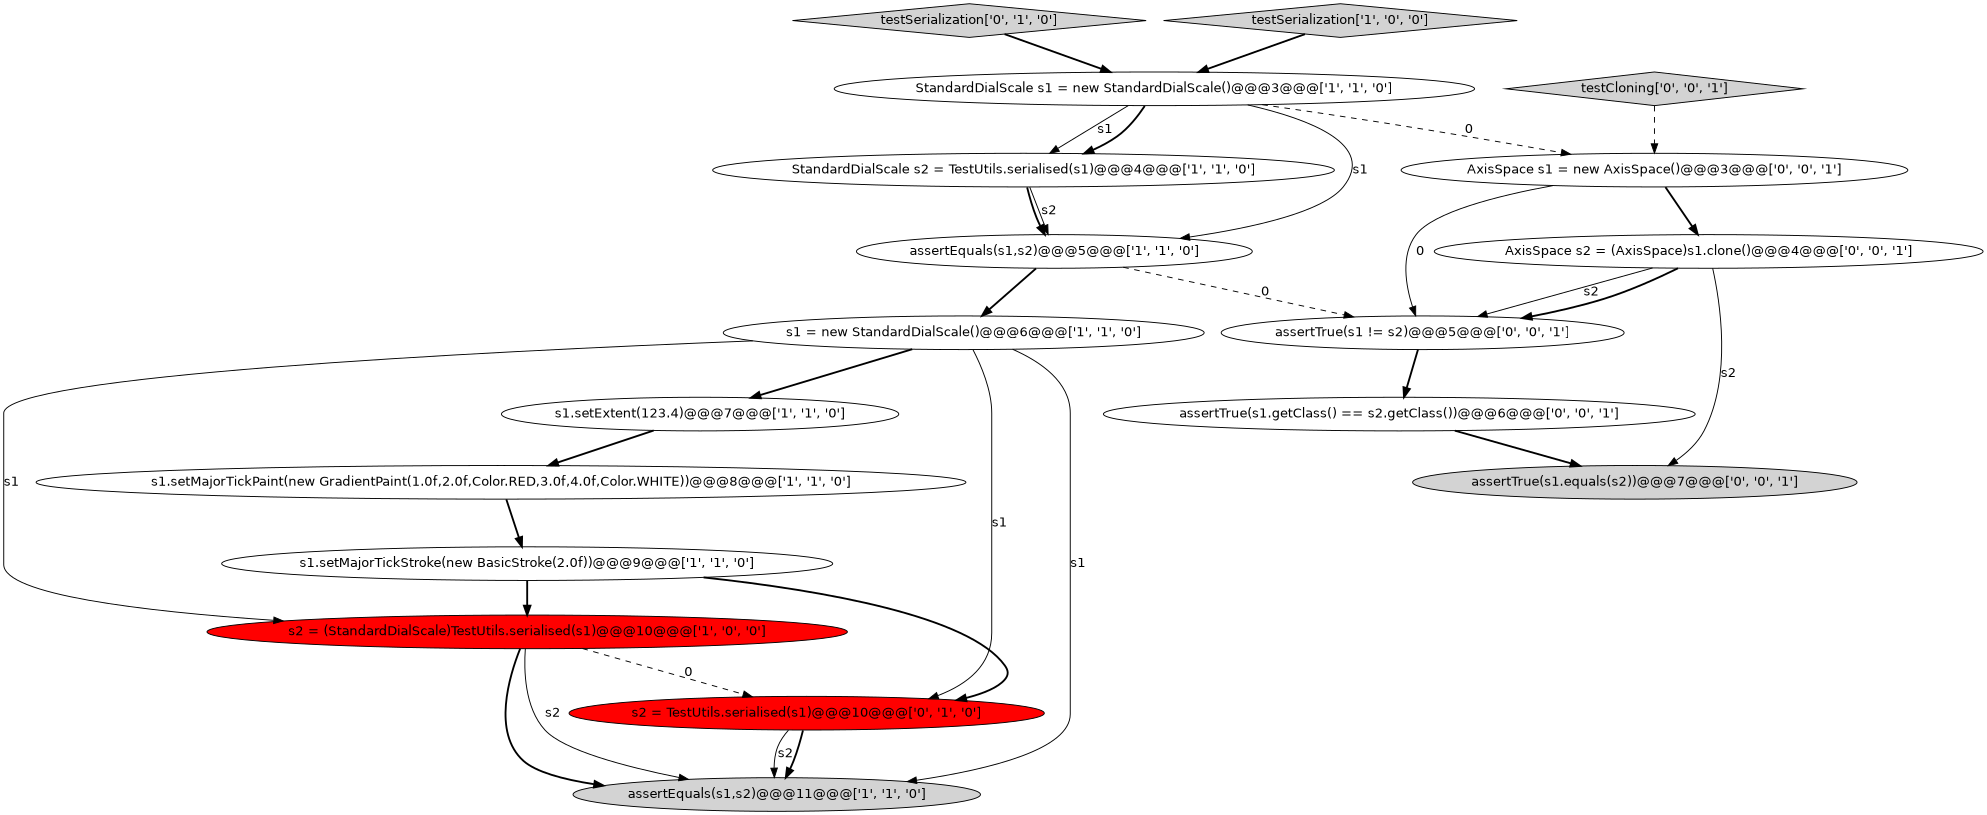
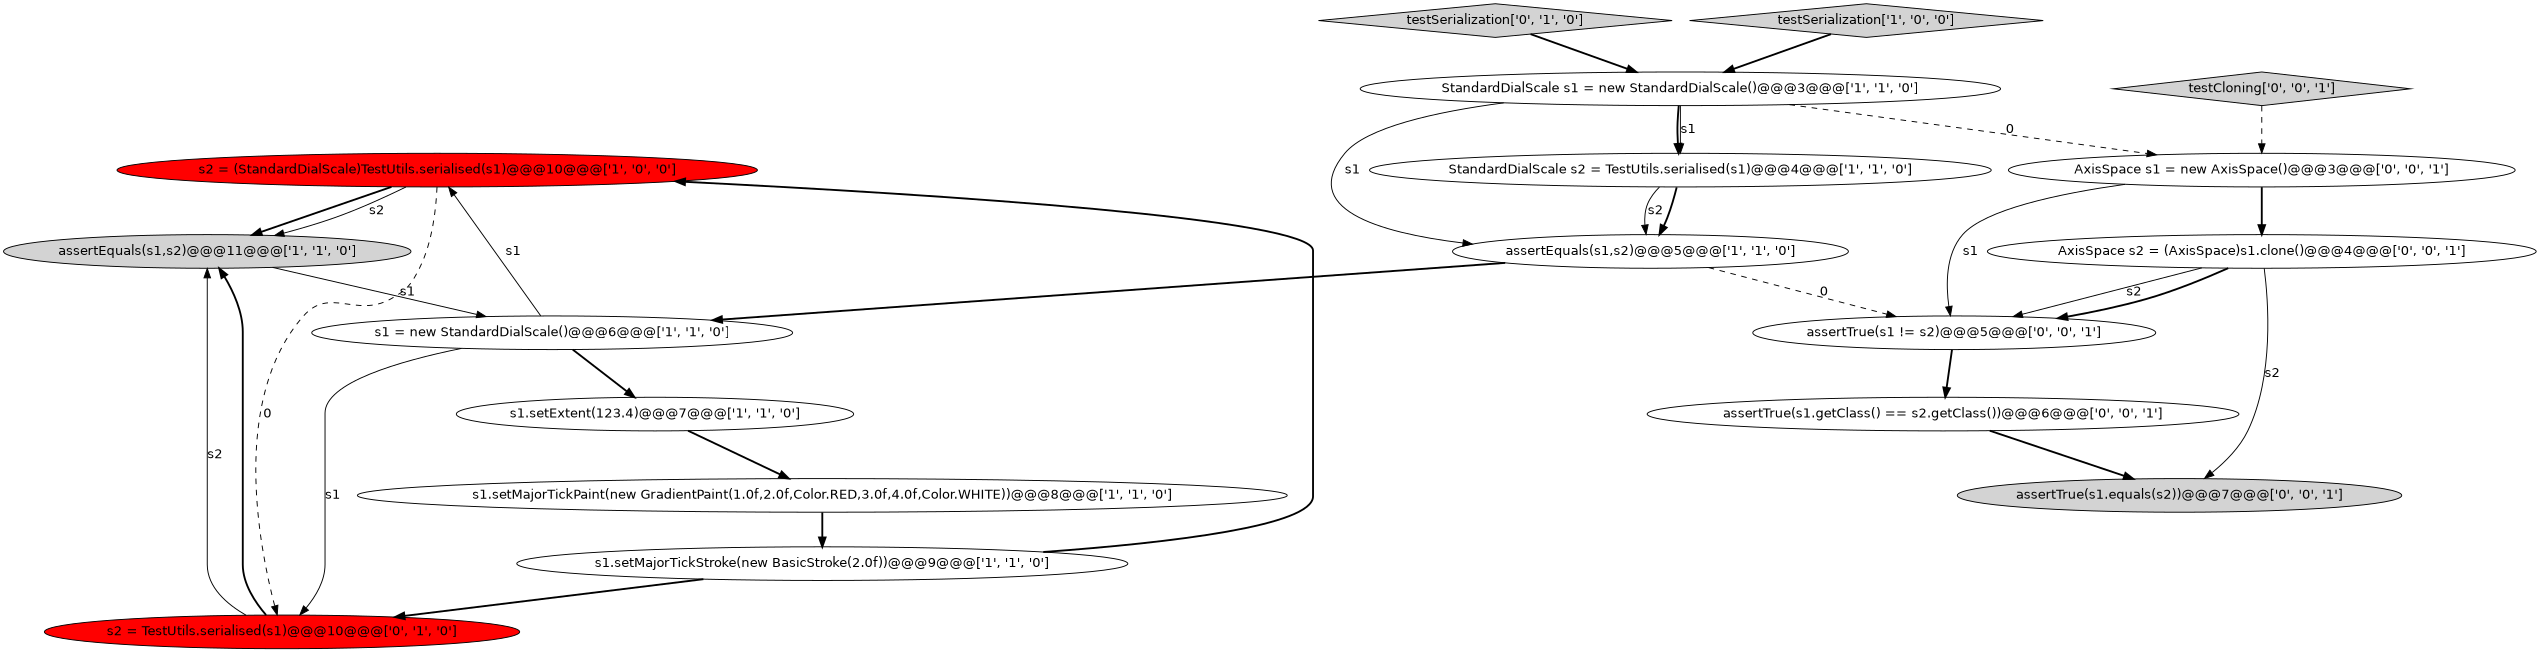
(1421, 251) -> (1971, 251)
(1070, 606) -> (375, 291)
